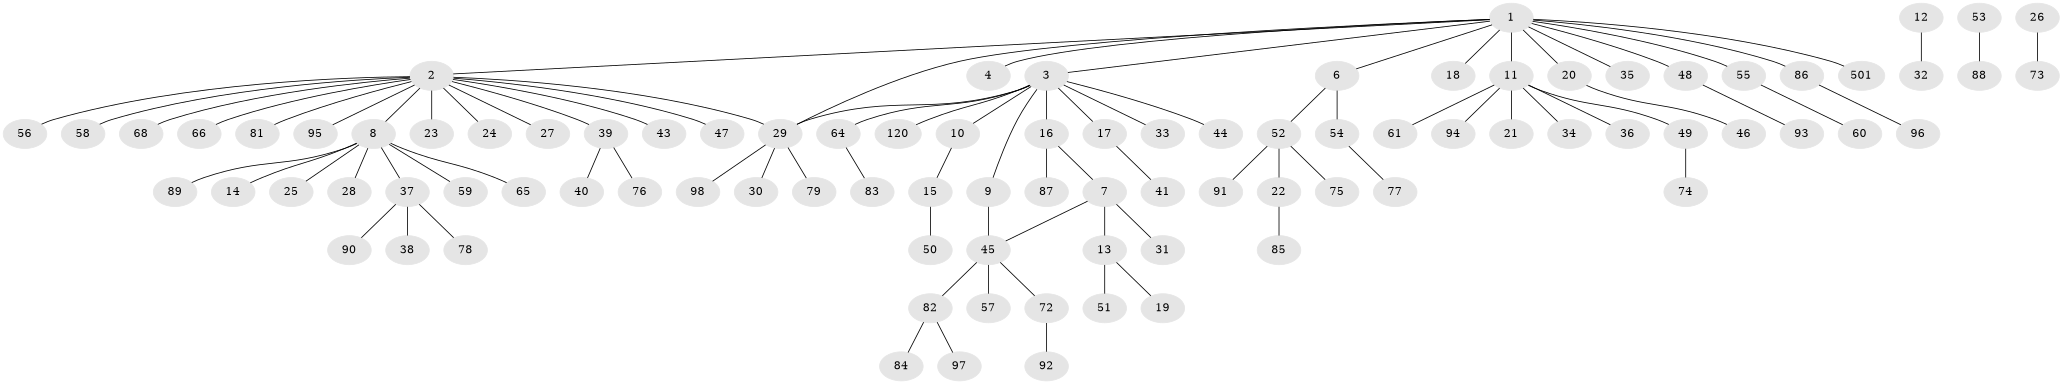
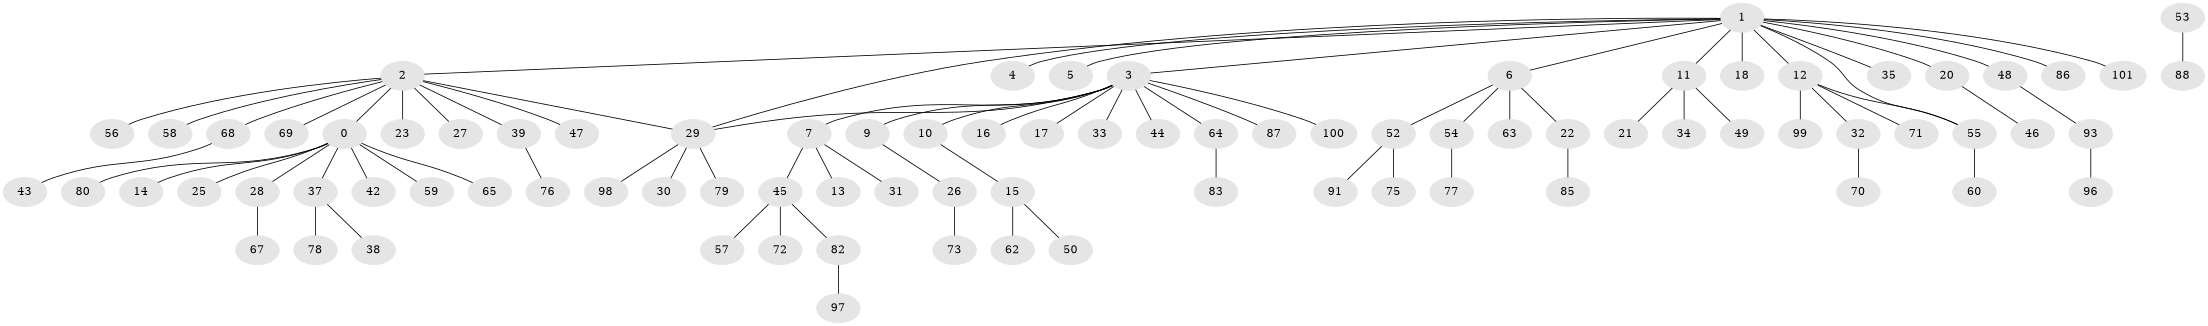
none -> (1771, 47)
none -> (1071, 76)
(1862, 76) -> (2123, 76)
(551, 97) -> (127, 163)
none -> (1867, 100)
(1860, 105) -> (2091, 163)
(199, 134) -> (286, 134)
(257, 134) -> none
(316, 134) -> none
(374, 134) -> (345, 134)
(490, 134) -> none
(898, 134) -> (1334, 134)
(1395, 134) -> none
(1453, 134) -> none
none -> (1510, 134)
(1628, 134) -> none
none -> (1800, 134)
none -> (1916, 134)
(1047, 163) -> (1203, 103)
(1076, 163) -> (940, 105)
(1279, 163) -> (1539, 105)
(175, 192) -> (83, 192)
none -> (374, 192)
(582, 192) -> none
(1163, 192) -> none
(1686, 192) -> none
none -> (1858, 192)
(989, 221) -> (911, 163)
none -> (257, 250)
(349, 250) -> none
none -> (1013, 250)
(1105, 308) -> none
(1163, 308) -> none
(901, 366) -> none
(1047, 366) -> none
